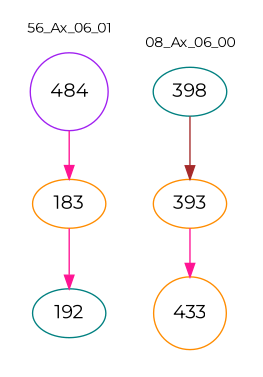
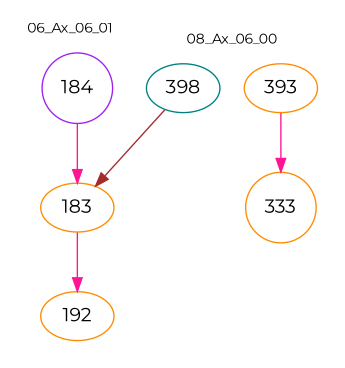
(70, 29) -> (71, 29)
(69, 92) -> (77, 88)
(190, 141) -> (145, 131)
(69, 313) -> (77, 316)
(190, 313) -> (281, 208)
